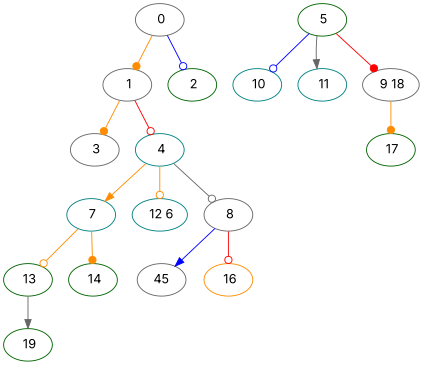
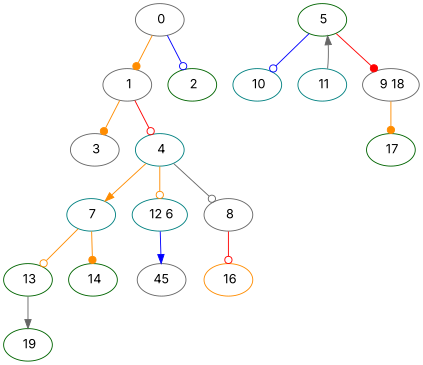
(316, 48) -> (328, 57)
(198, 244) -> (161, 243)
